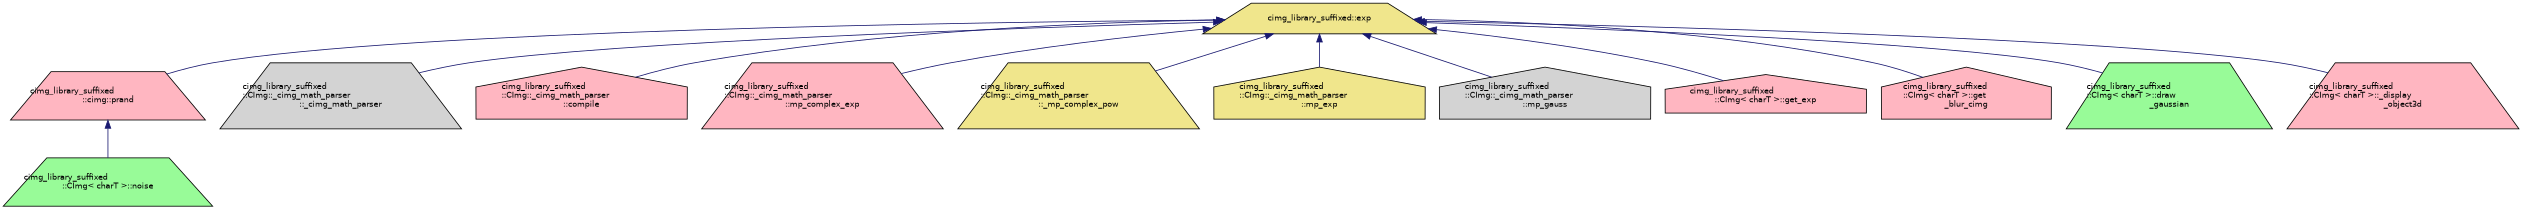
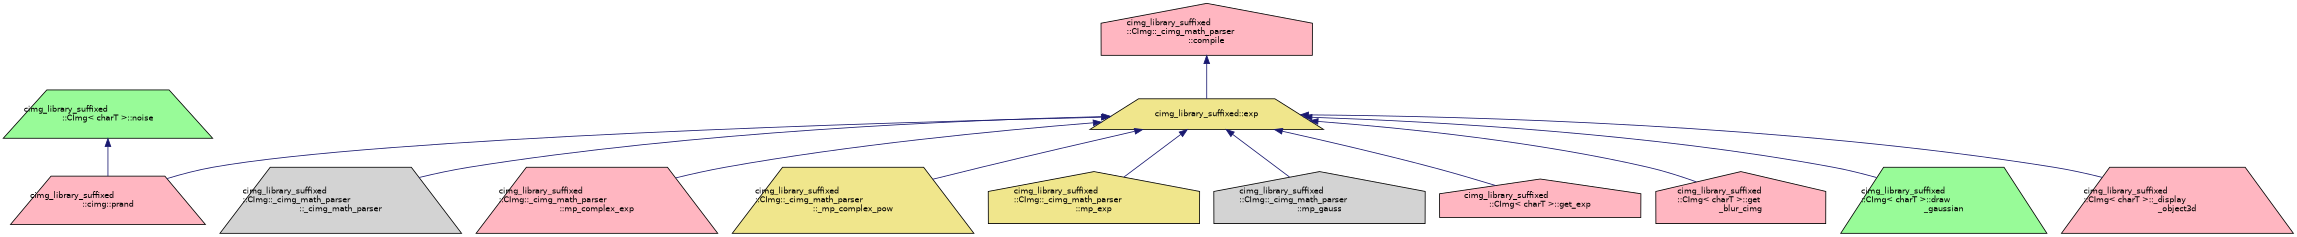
(866, 40) -> (1207, 81)
(108, 143) -> (108, 161)
